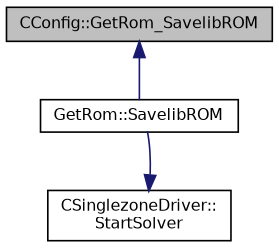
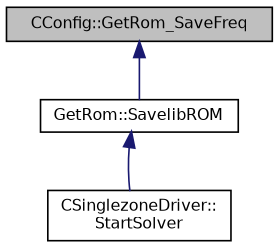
(139, 24) -> (139, 24)
(150, 153) -> (128, 169)
